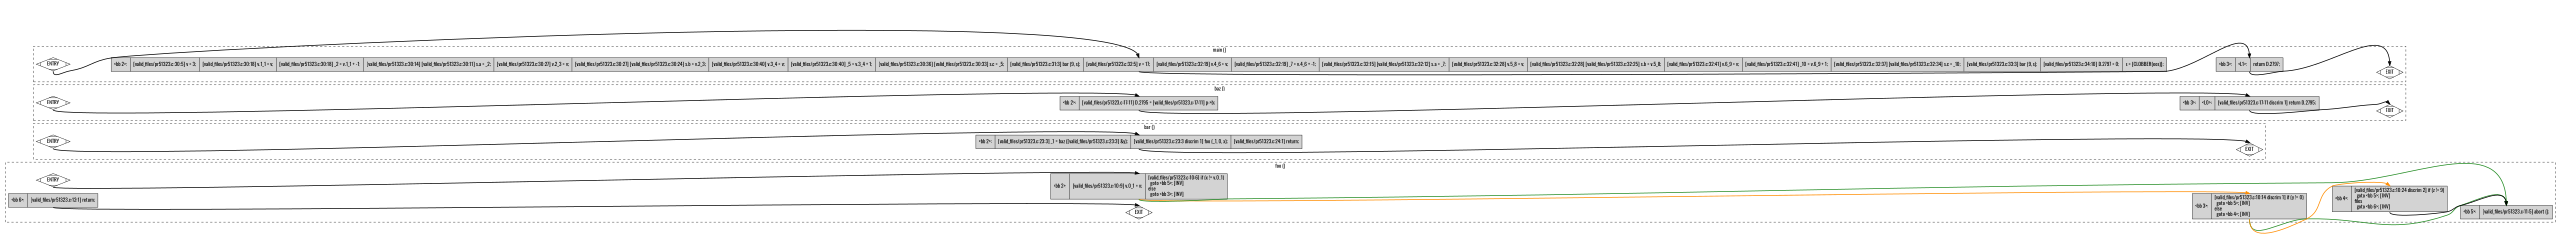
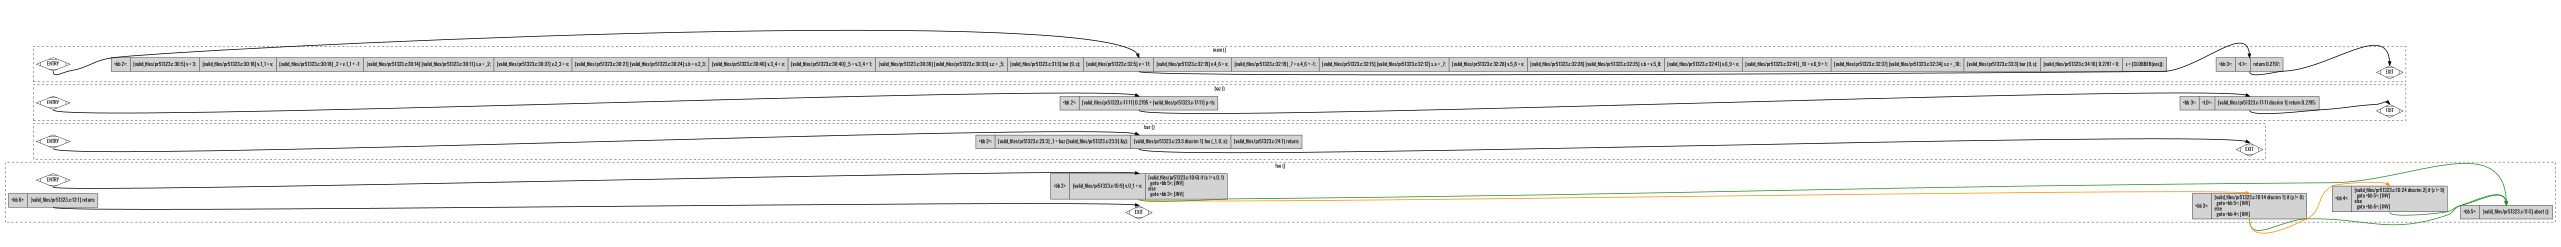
(2358, 202) -> (2358, 202)
(2450, 211) -> (2450, 211)
